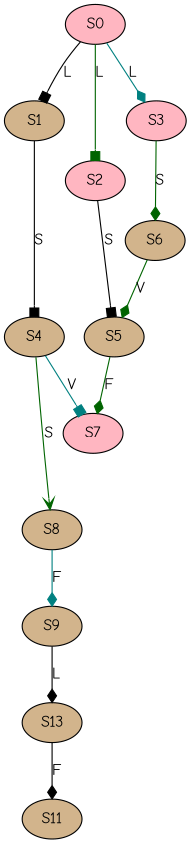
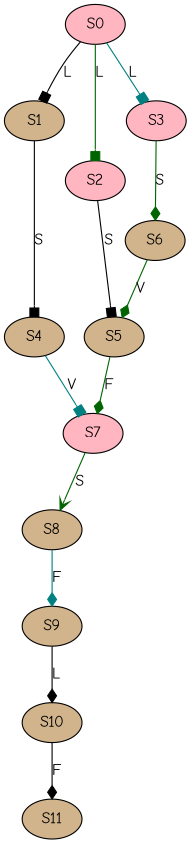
(123, 68) -> (123, 68)
(42, 428) -> (75, 476)
(52, 723) -> (52, 723)
